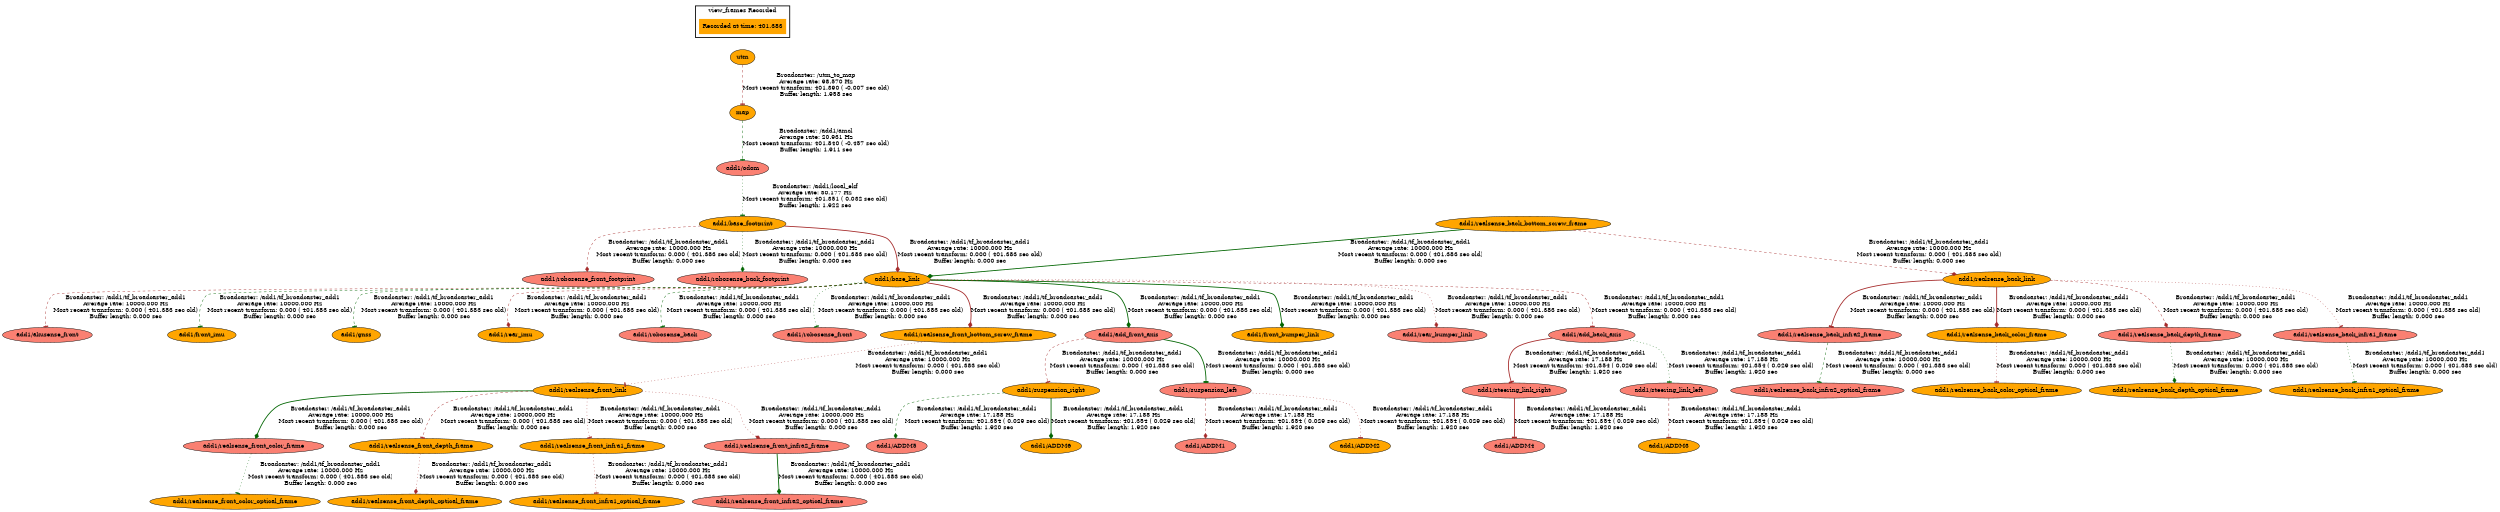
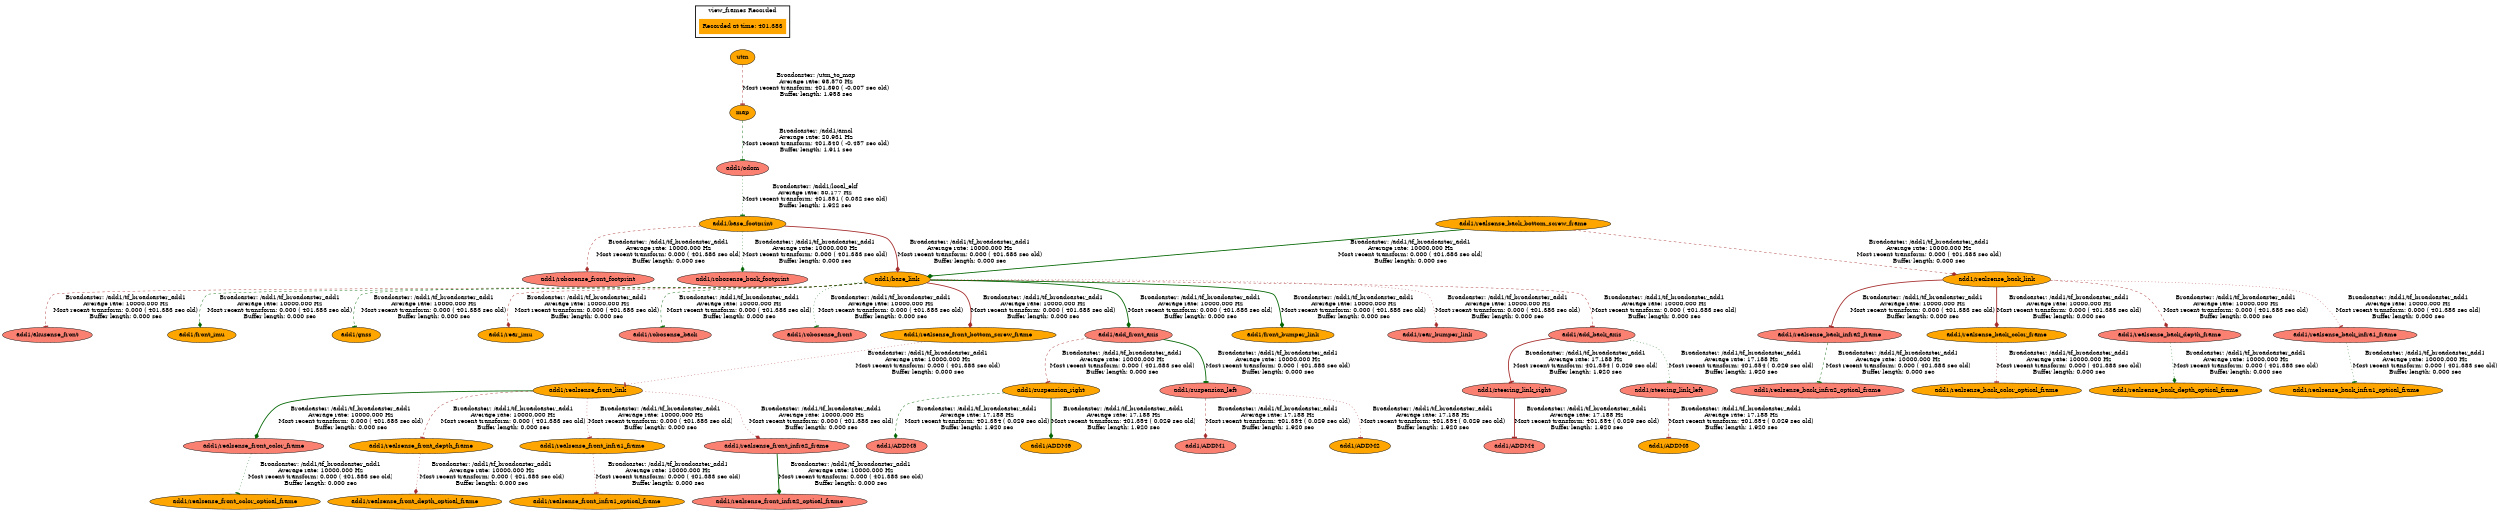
(521, 289) -> (522, 289)
